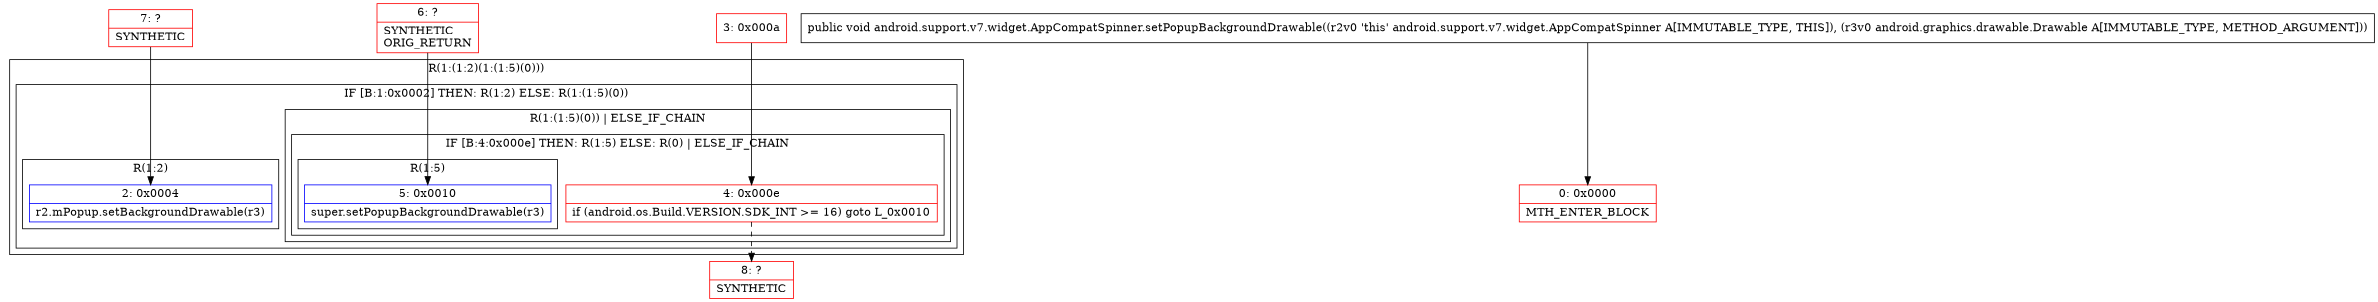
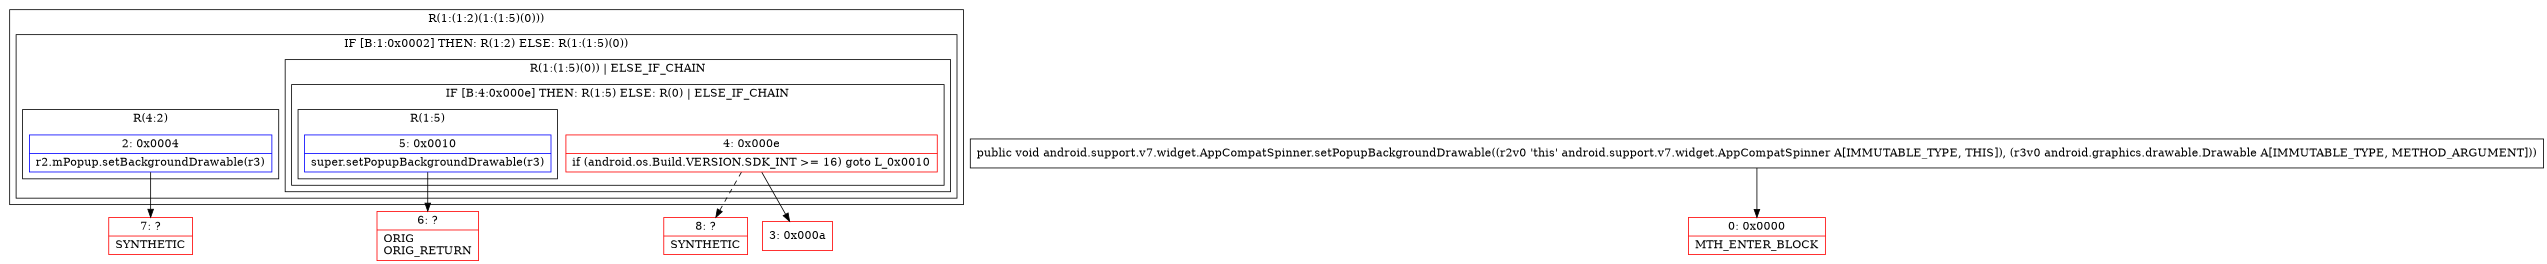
(419, 31) -> (399, 239)
(752, 103) -> (774, 193)
(151, 112) -> (151, 191)
(428, 115) -> (428, 188)
(151, 169) -> (151, 119)
